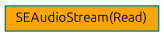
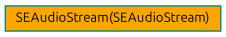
(82, 19) -> (113, 19)
